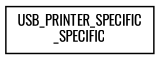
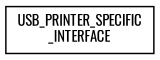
(80, 30) -> (80, 30)
